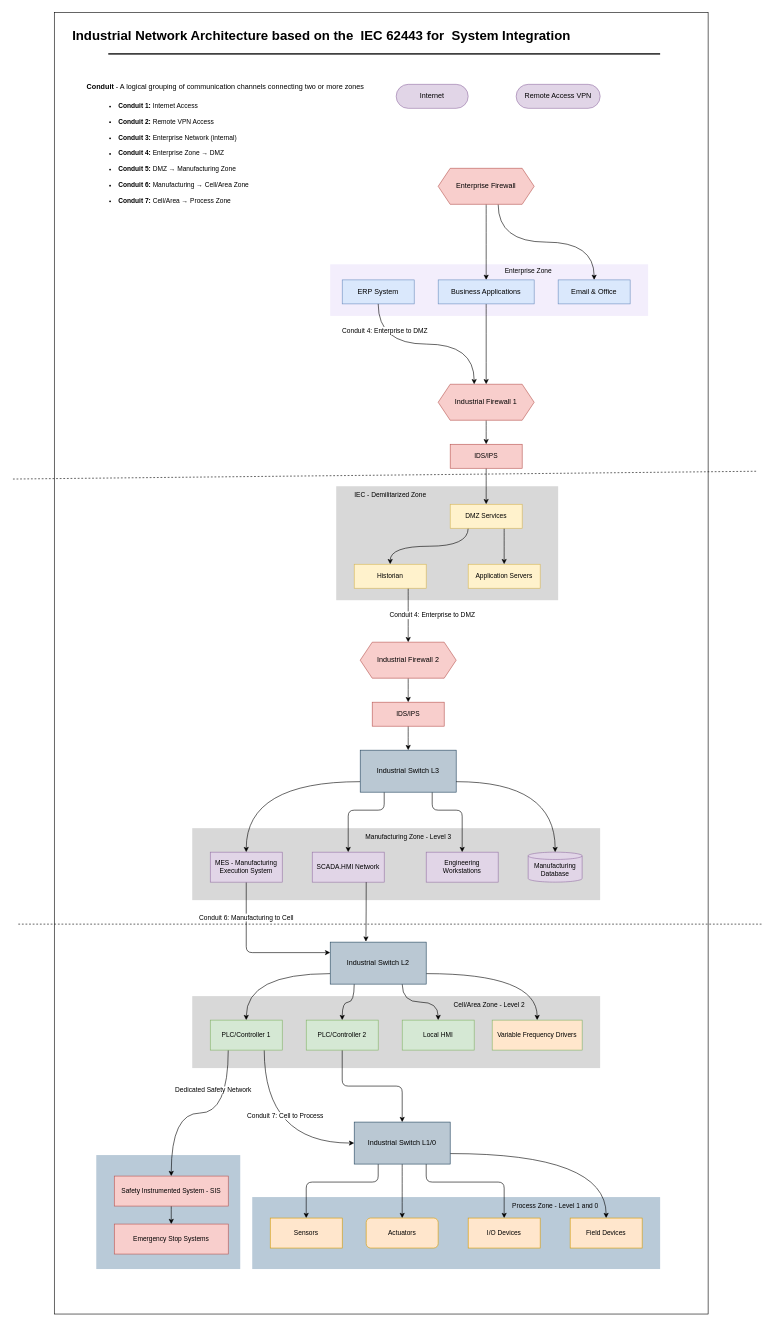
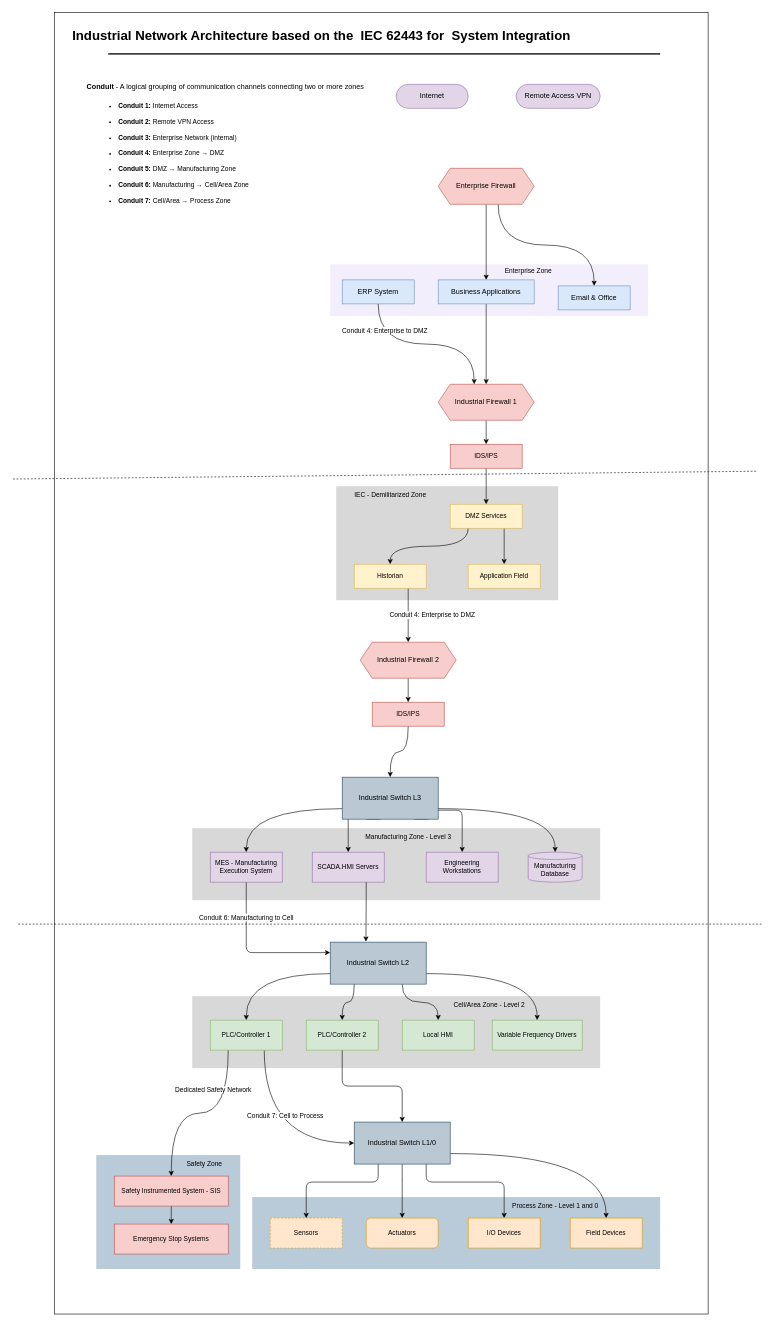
(594, 292) -> (594, 298)
(504, 576) -> (504, 576)
(408, 771) -> (390, 798)
(348, 867) -> (348, 867)
(537, 1035) -> (537, 1035)
none -> (204, 1164)
(306, 1233) -> (306, 1233)
